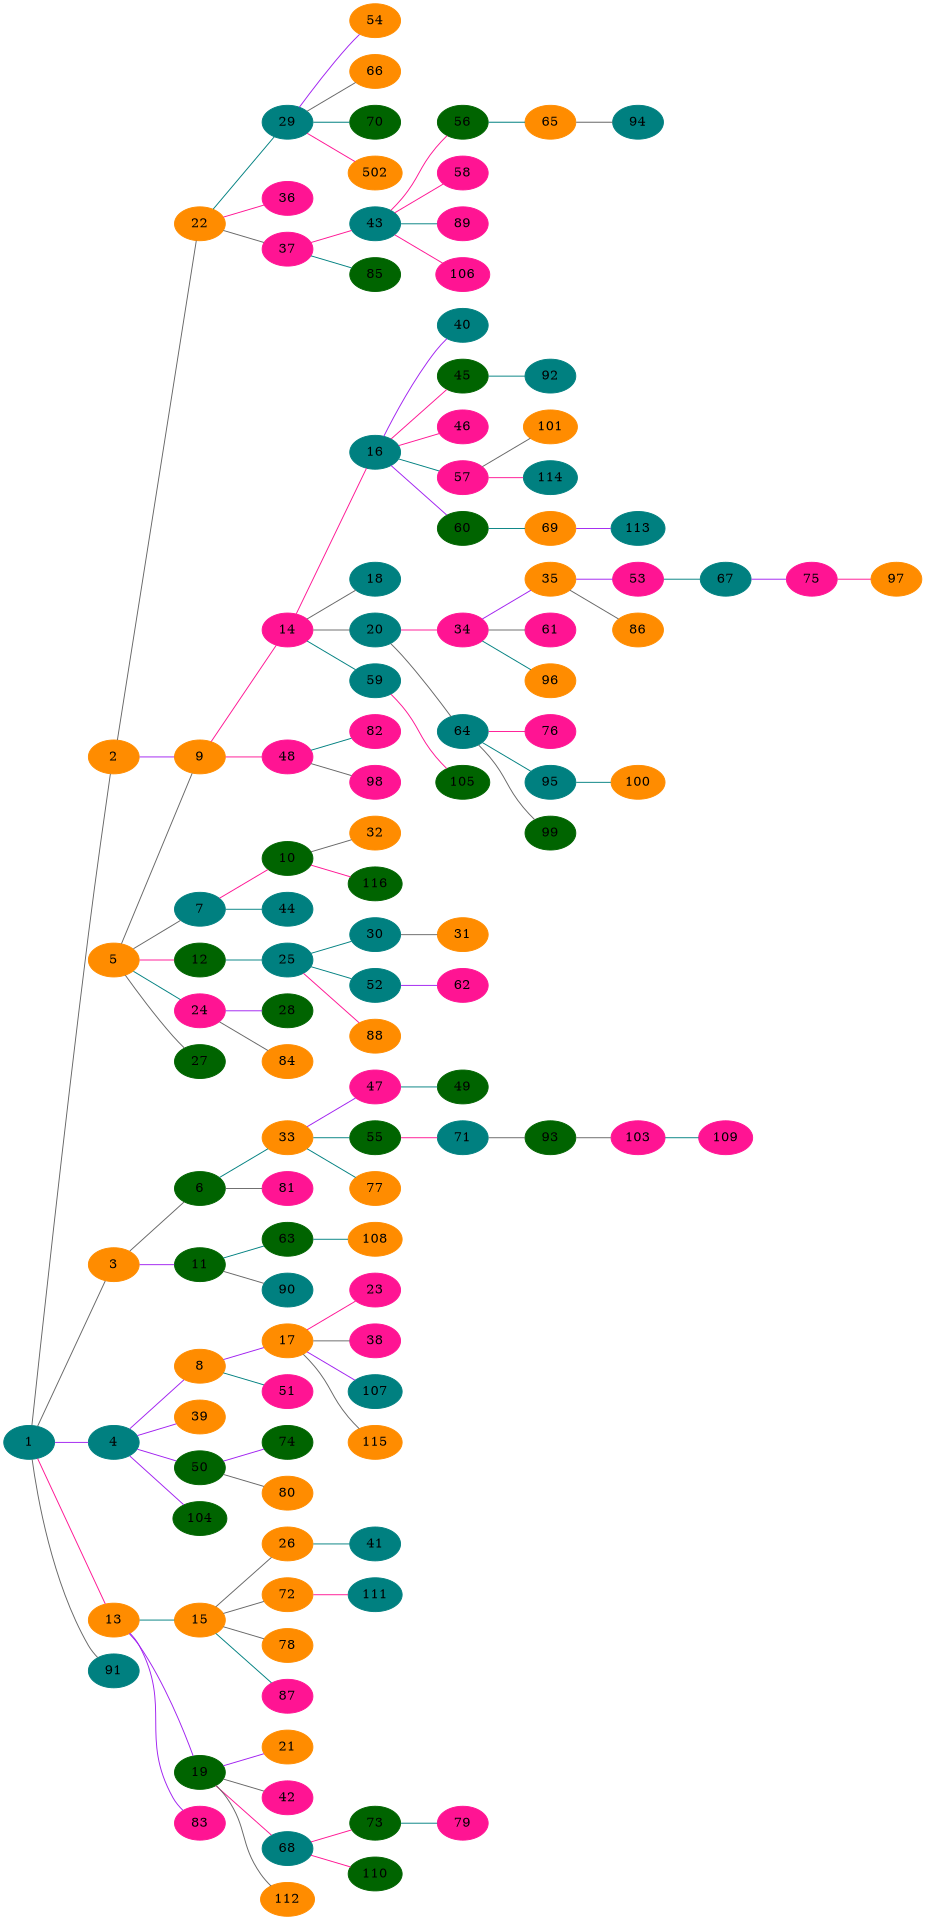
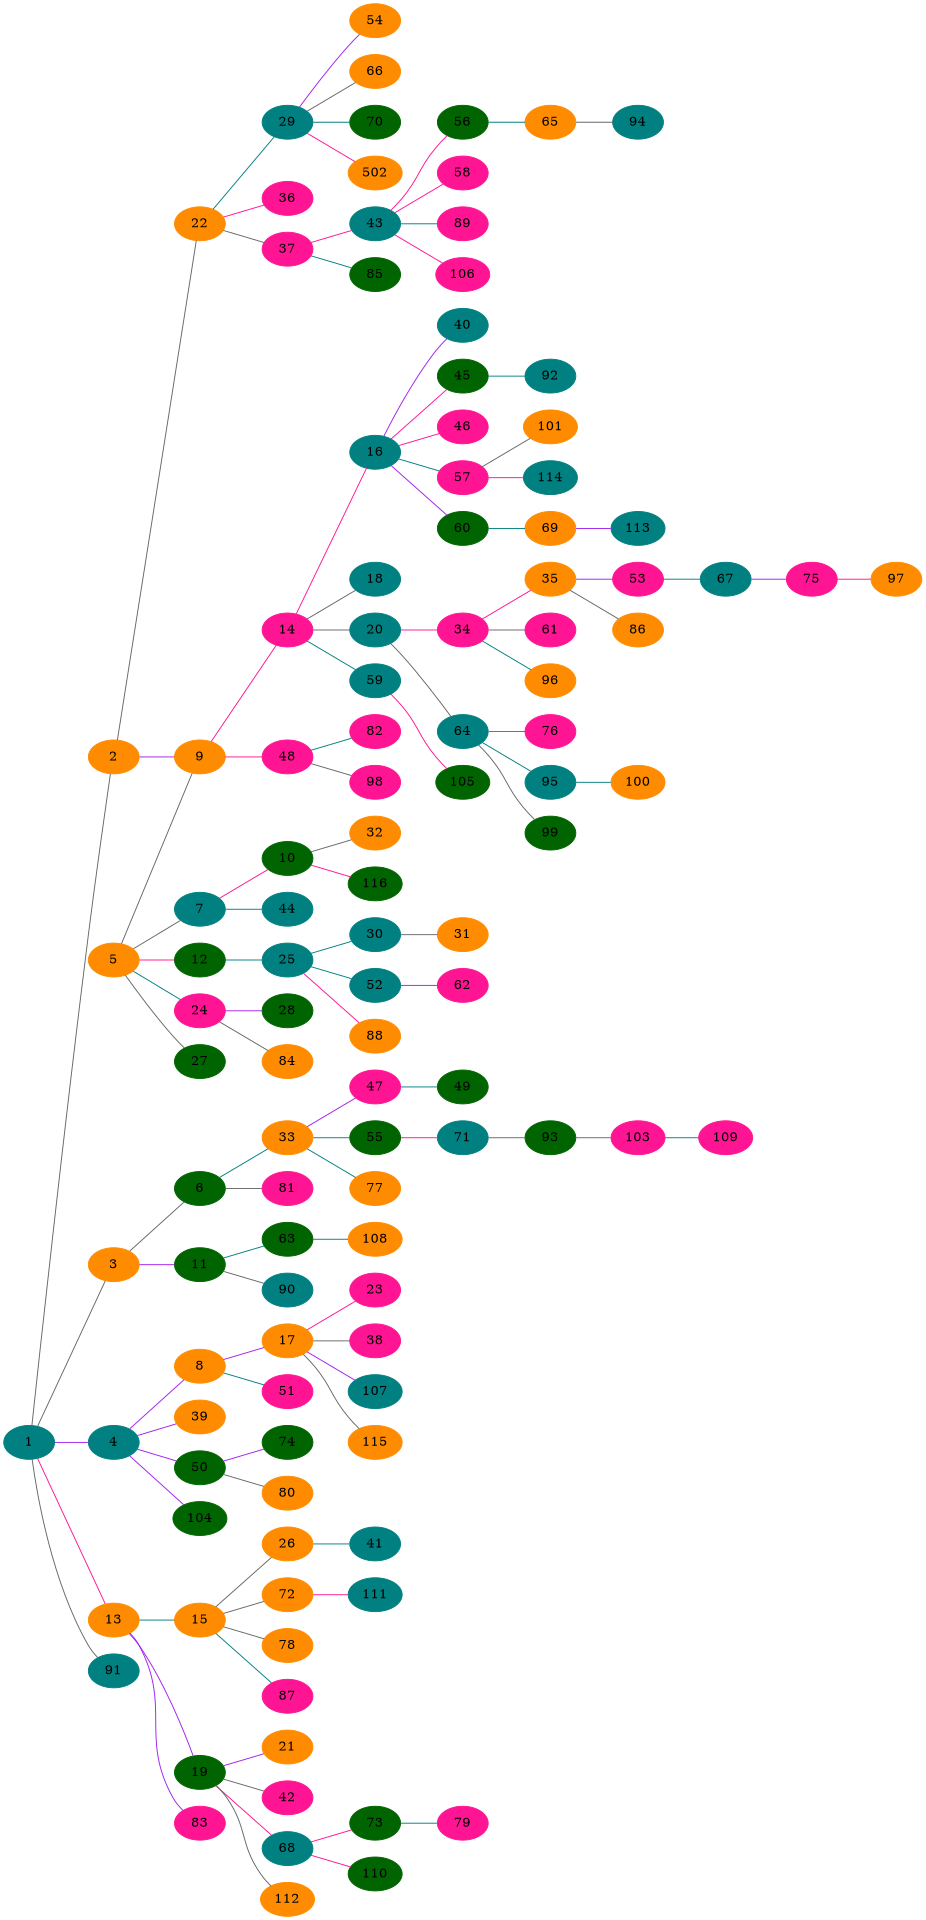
(507, 605) -> (507, 605)
